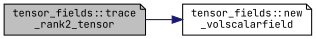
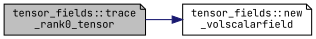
(75, 20) -> (75, 20)
